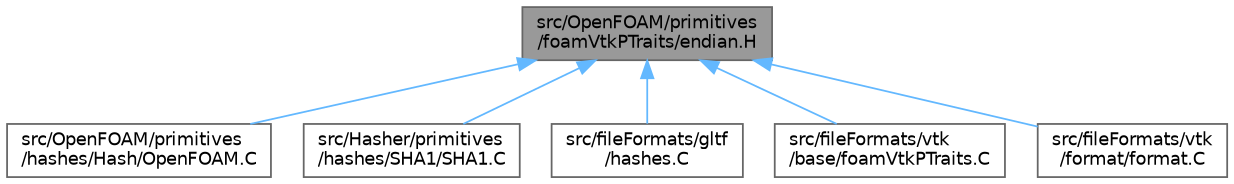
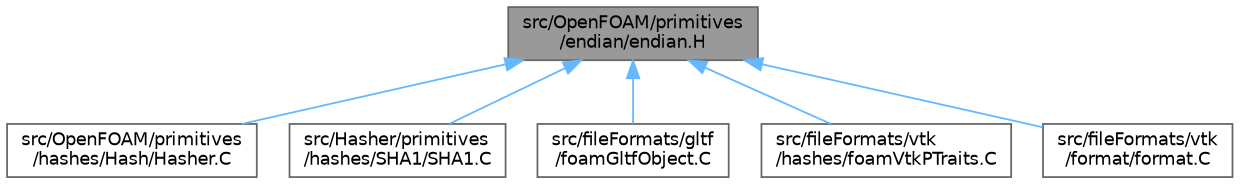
(647, 34) -> (633, 34)
(139, 151) -> (132, 151)
(647, 151) -> (633, 151)
(890, 151) -> (886, 151)
